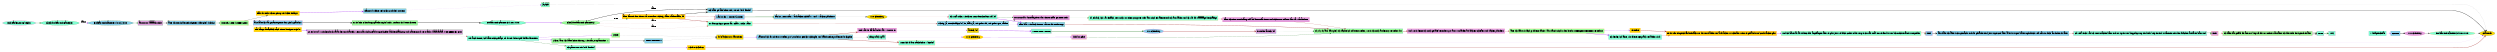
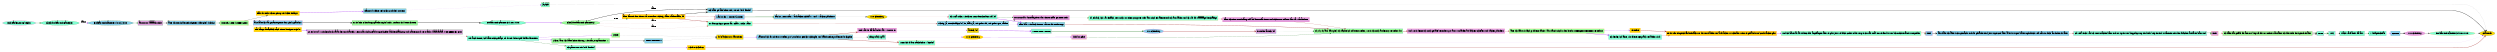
none -> (2352, 33)
